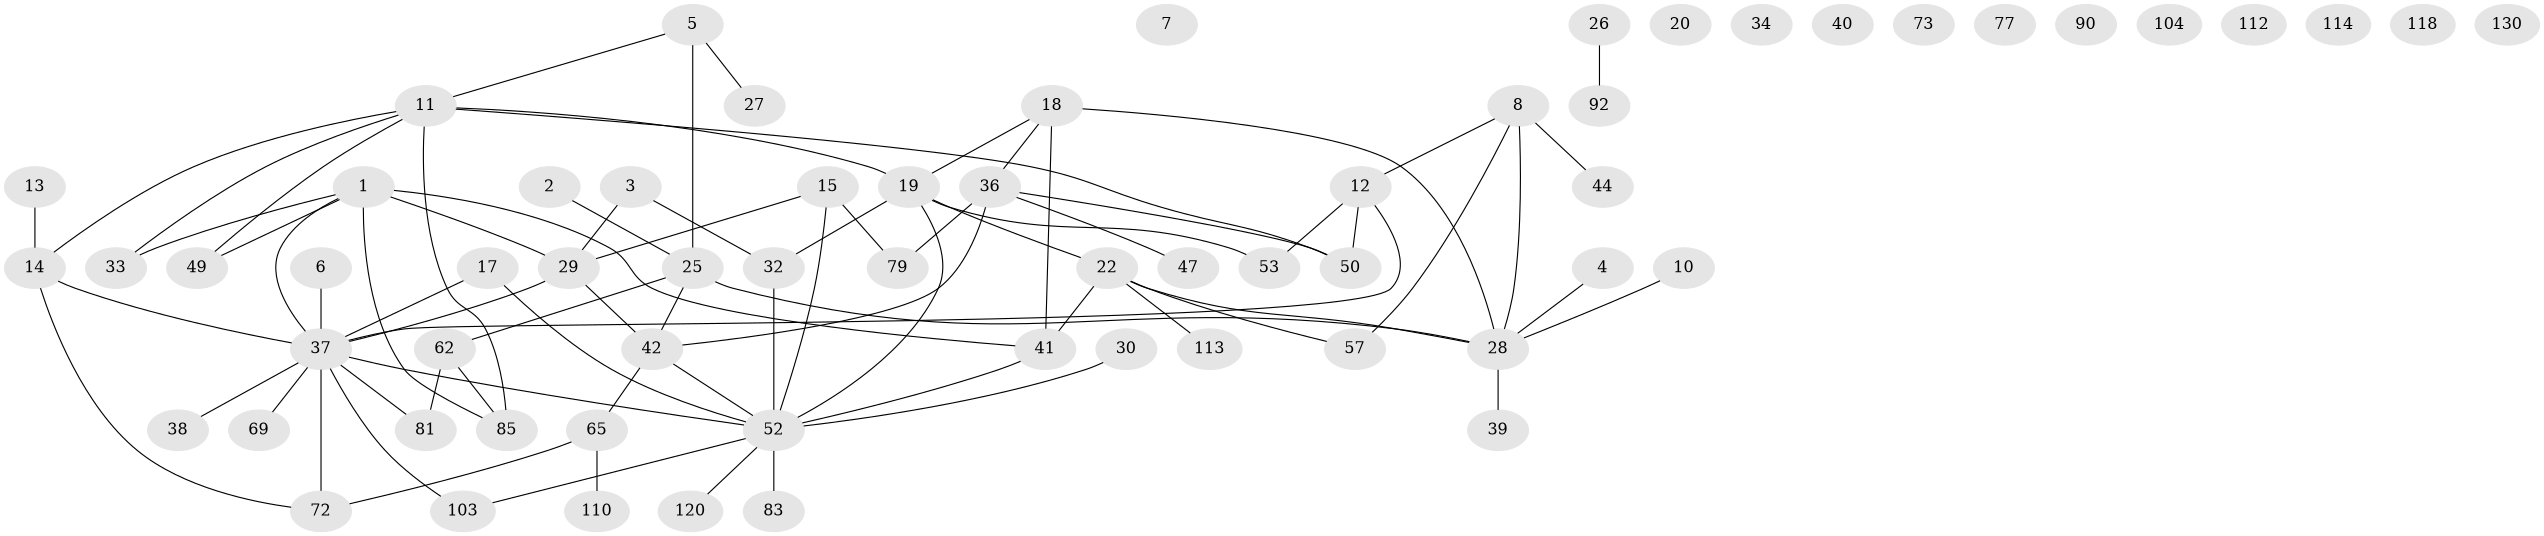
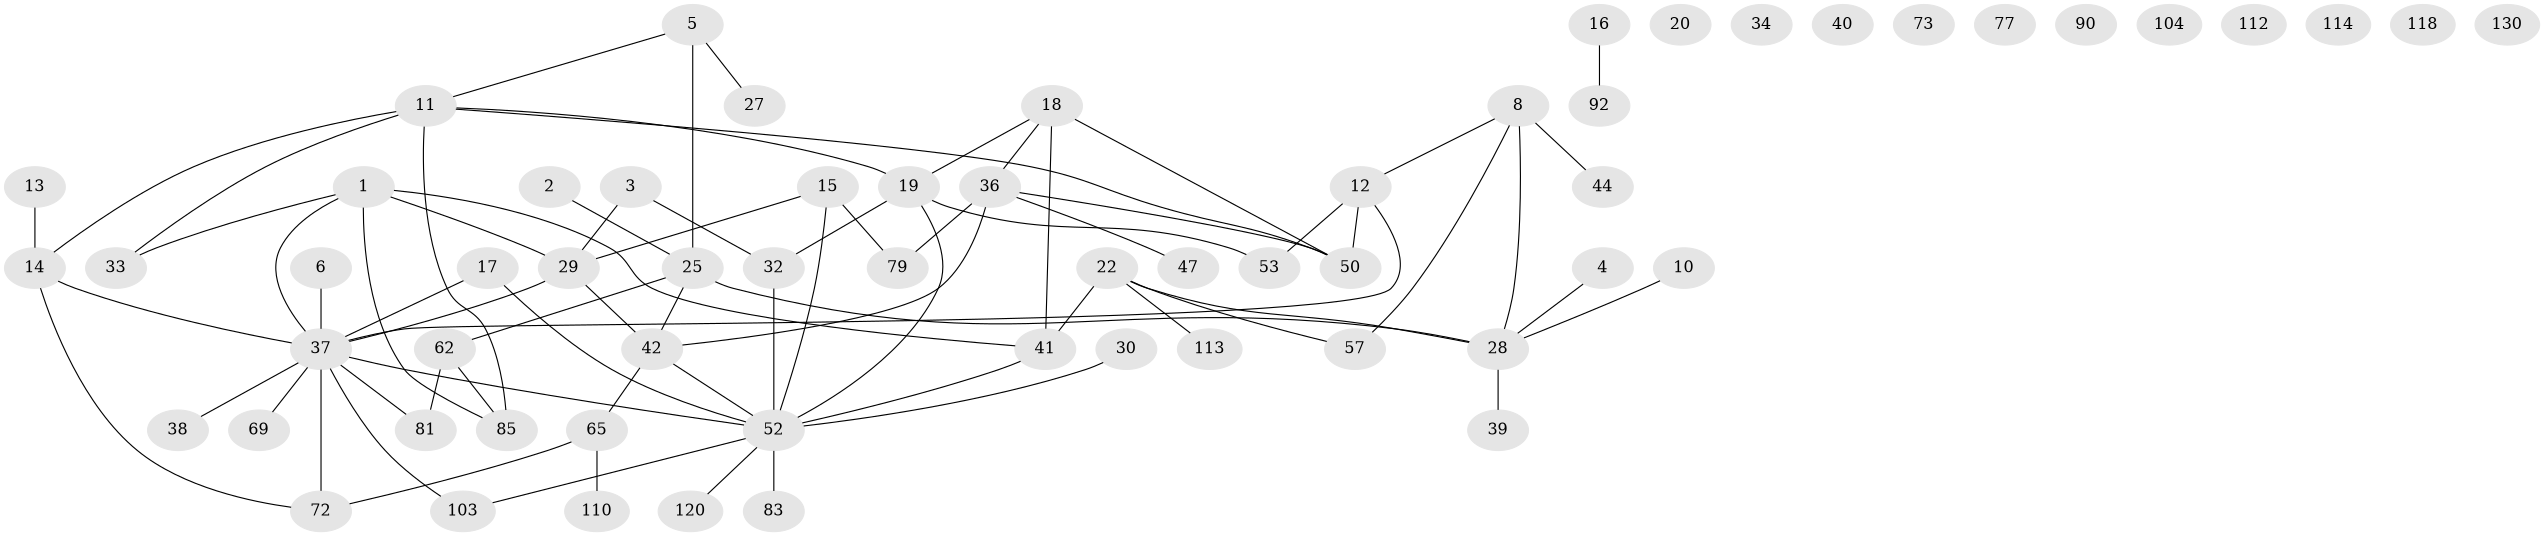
(1167, 25) -> none
(1599, 25) -> (1599, 25)
(1338, 142) -> (1201, 187)
(1006, 230) -> none
(197, 268) -> none
